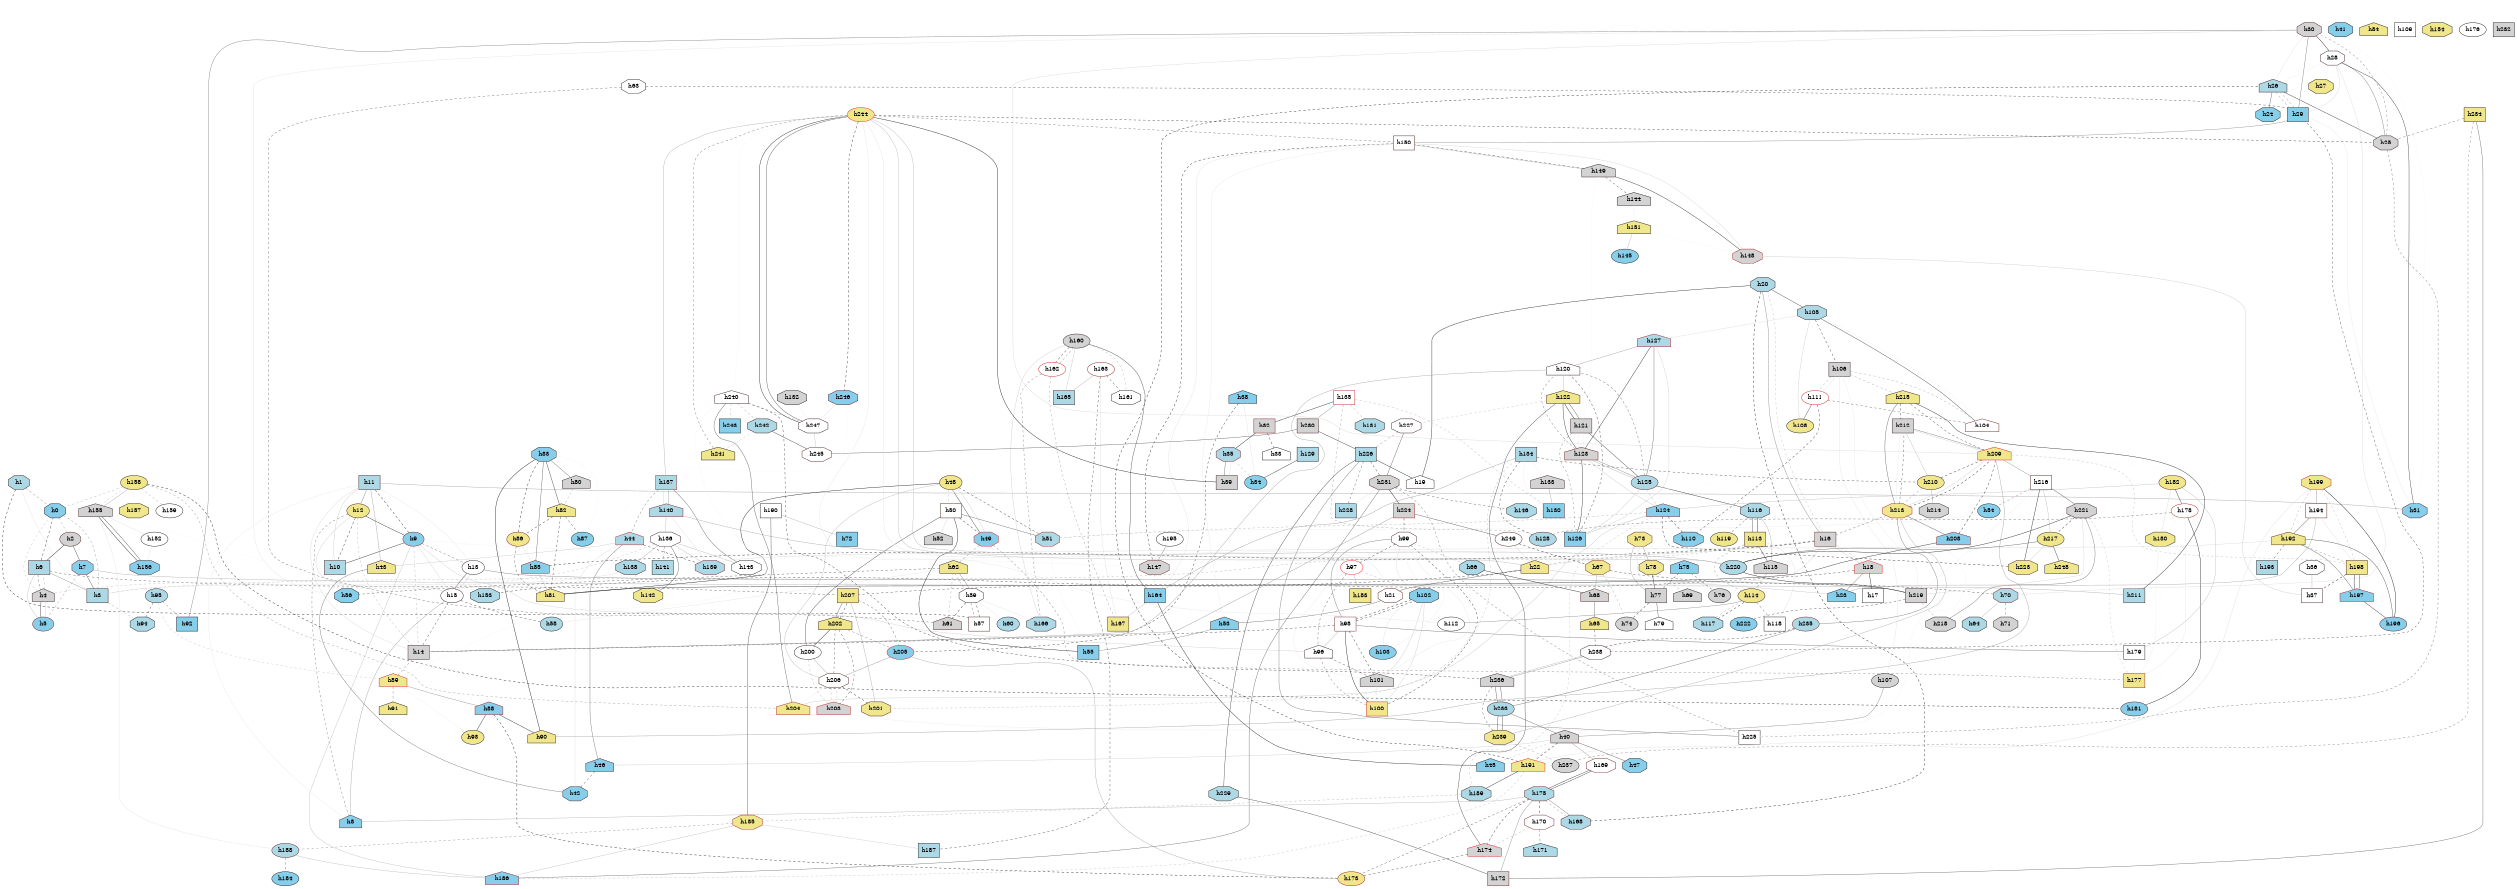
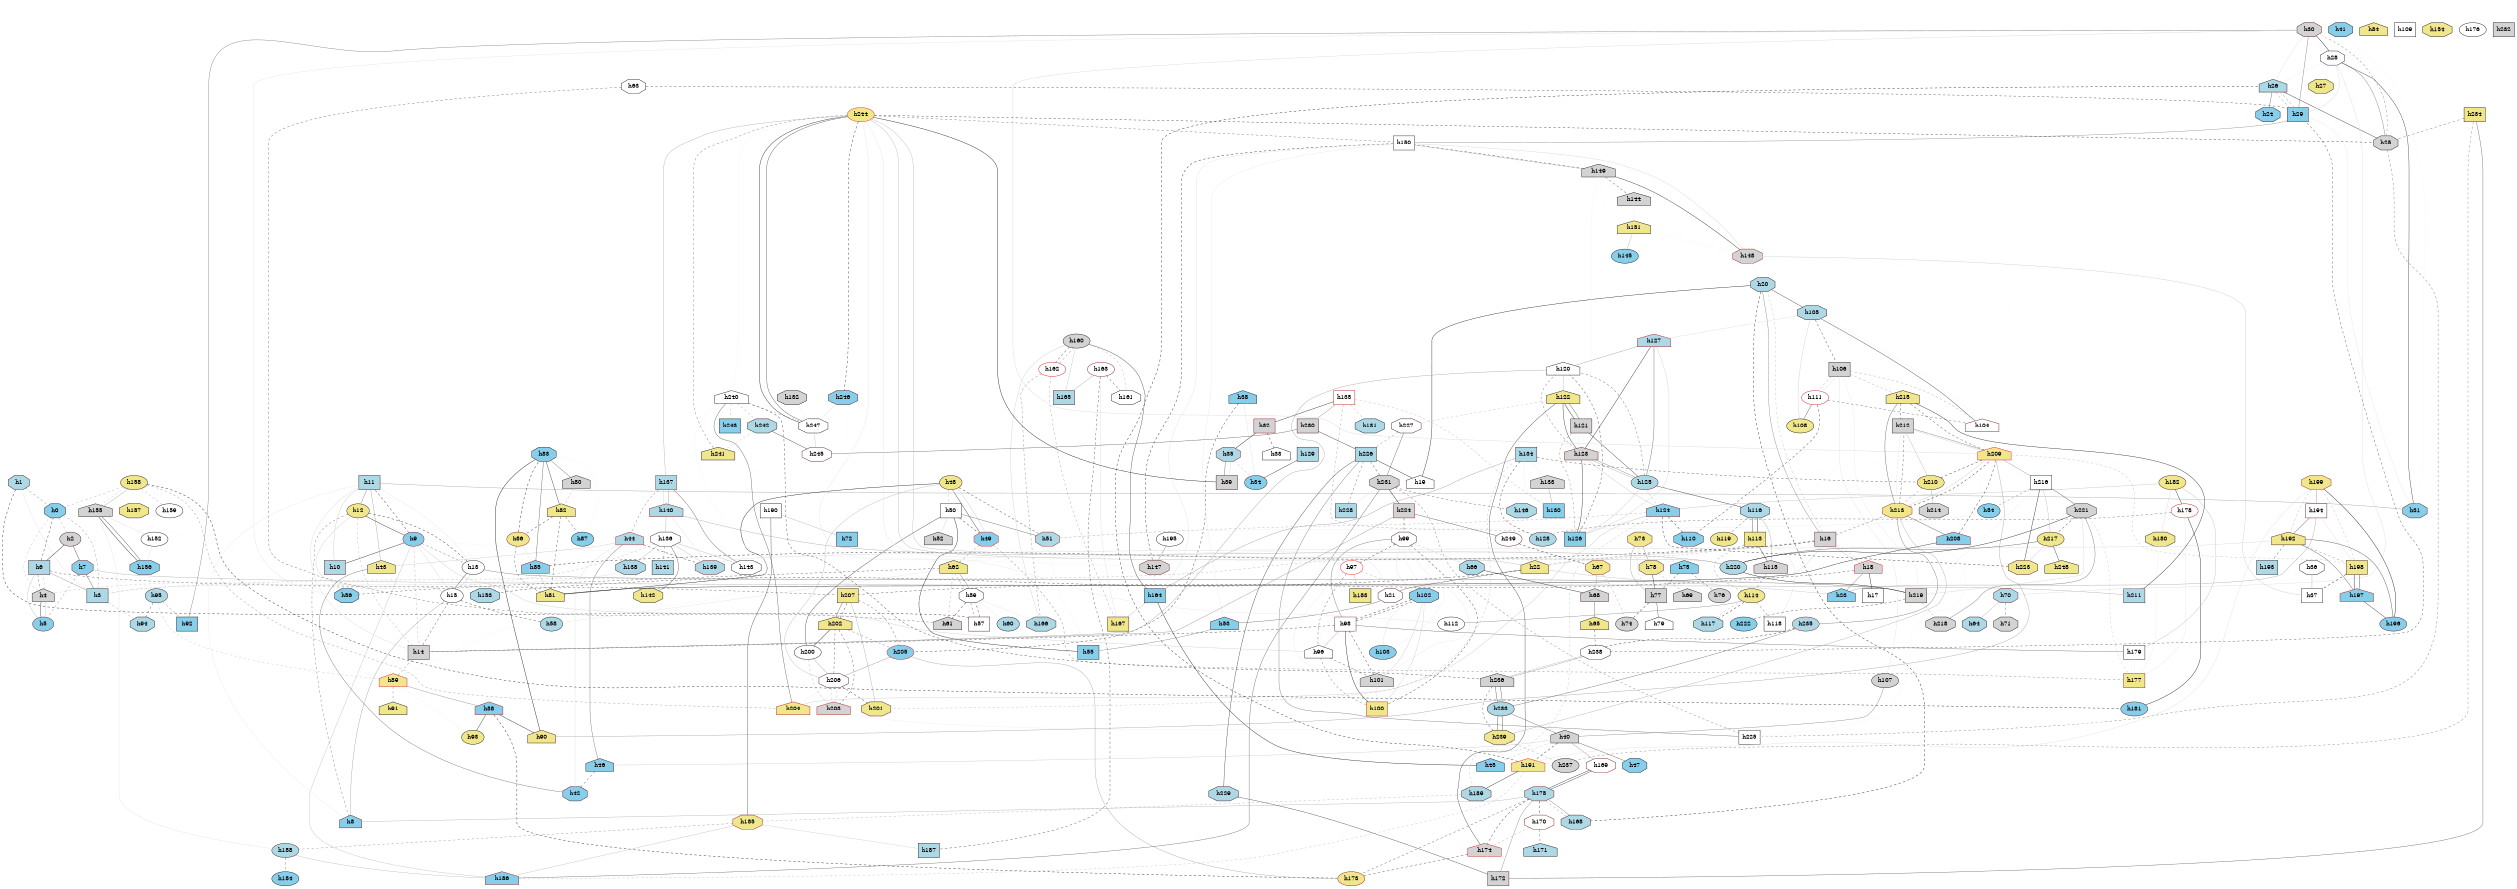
(347, 539) -> (422, 529)
(1802, 584) -> none
